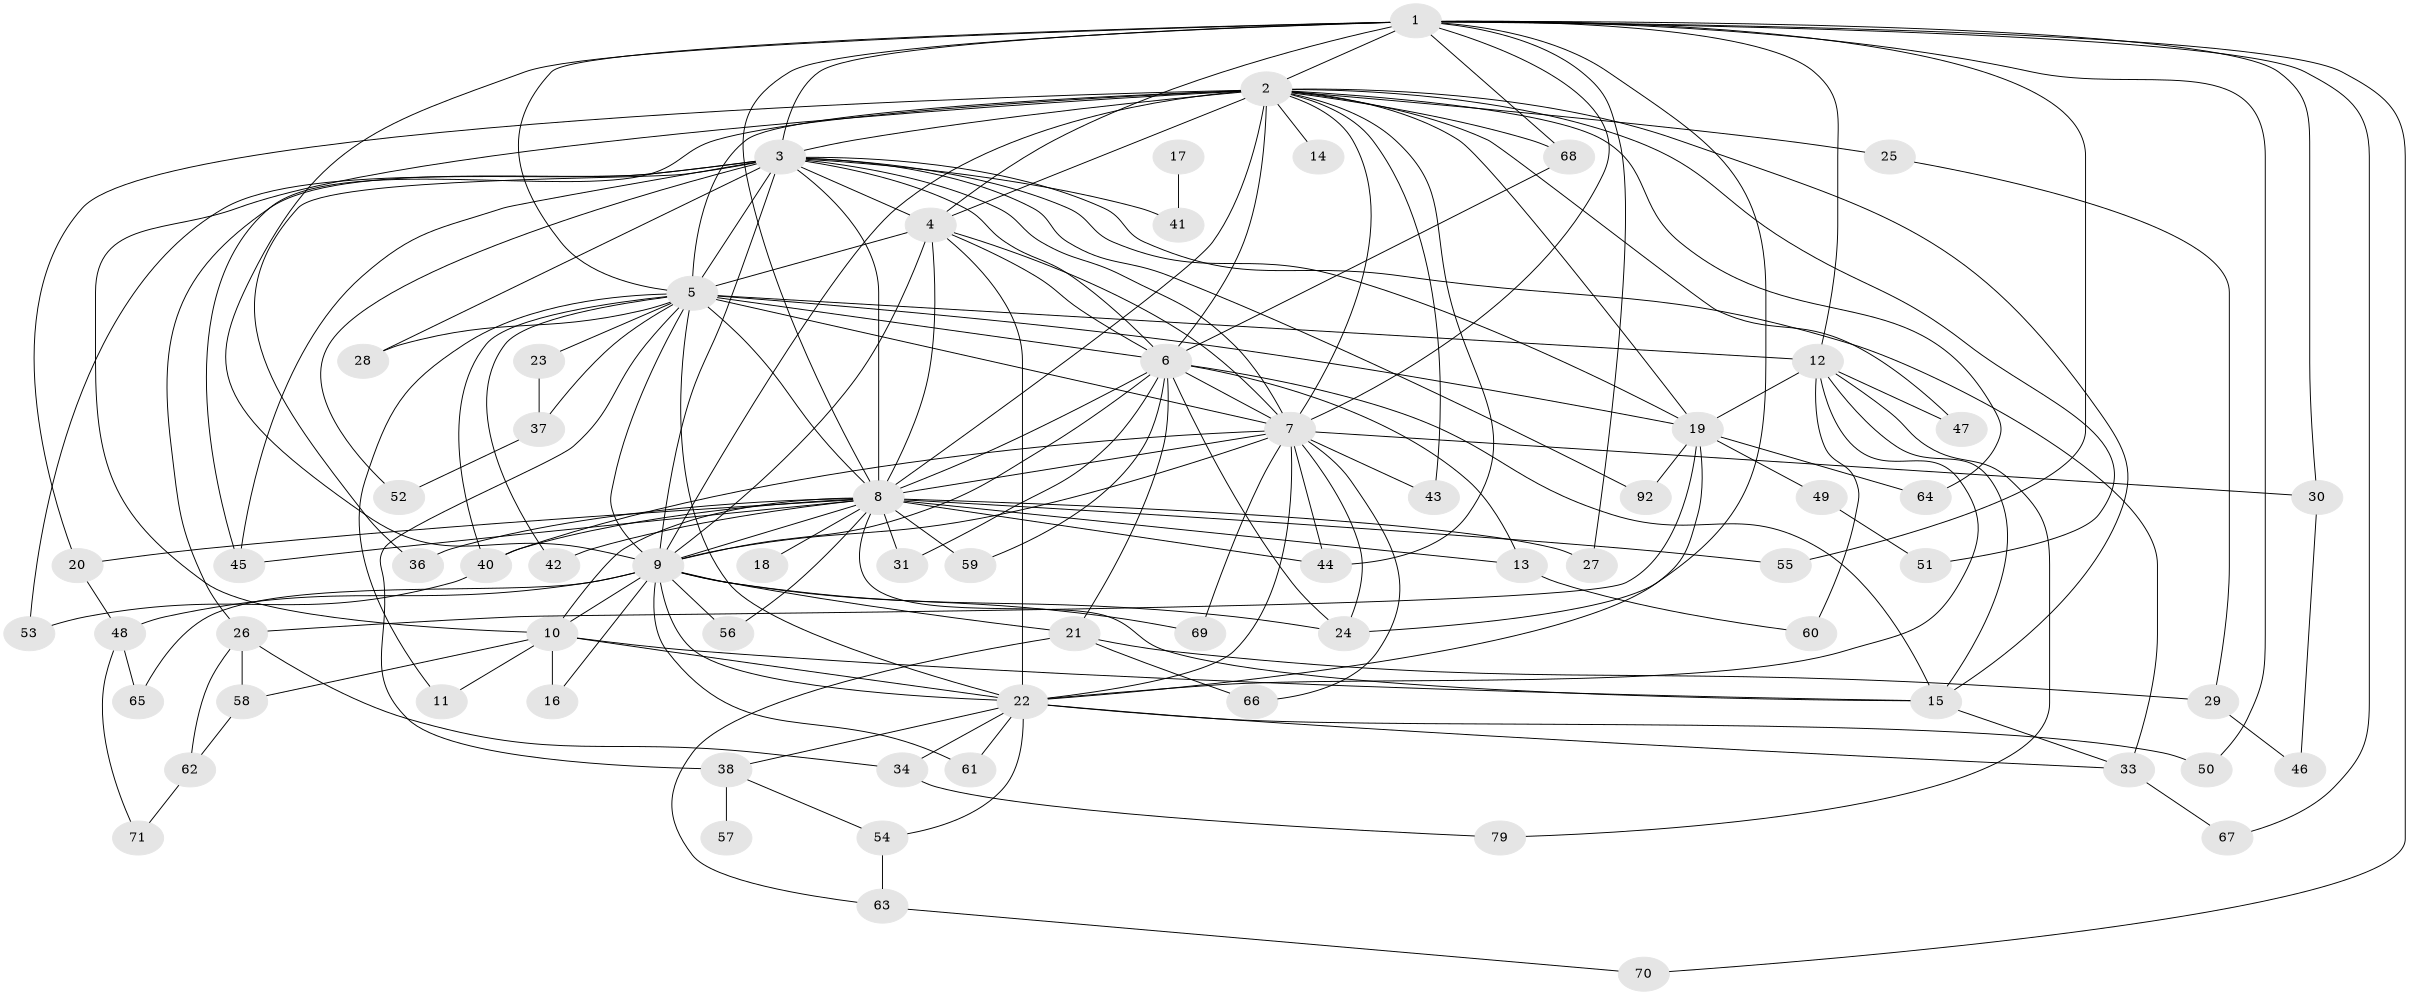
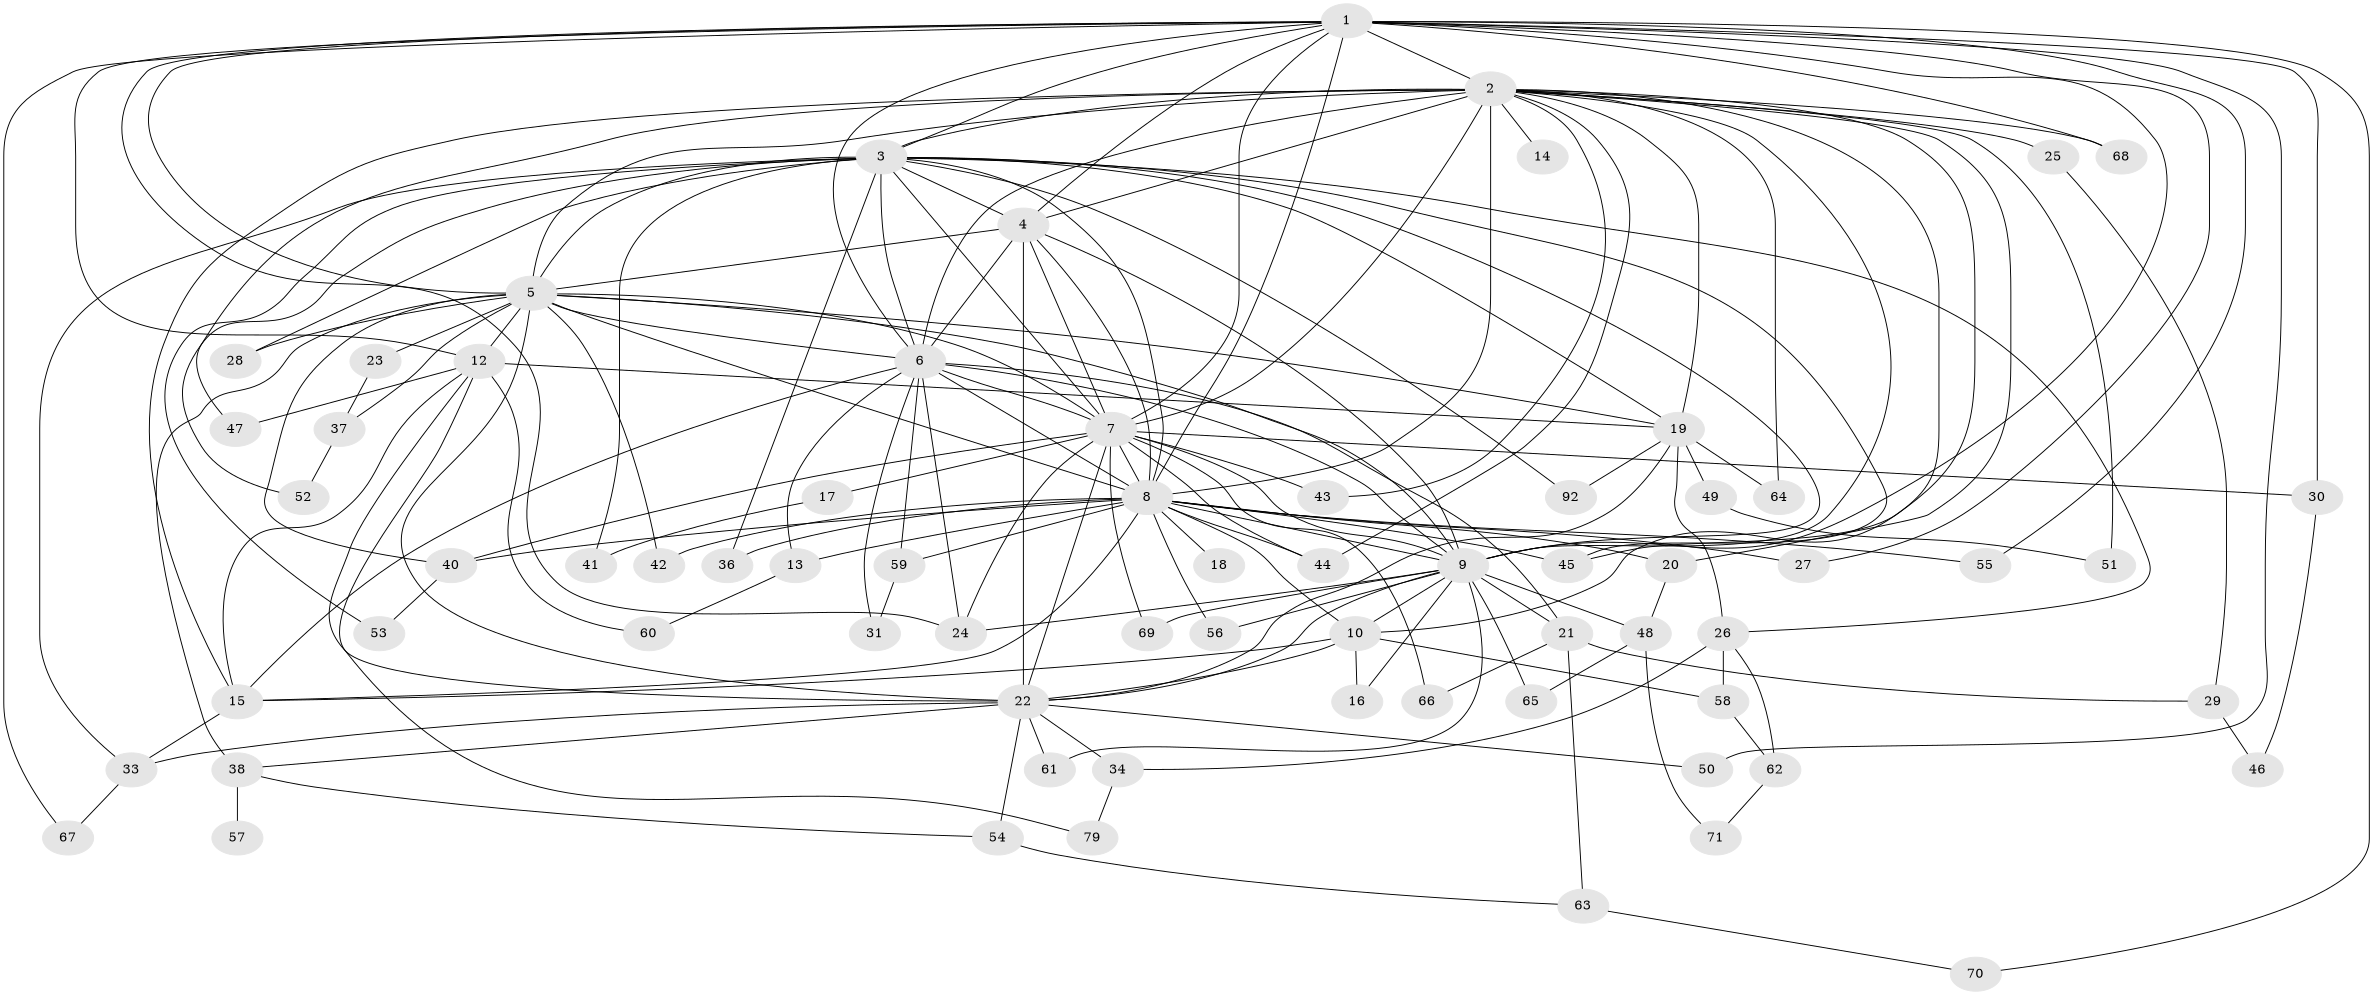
(1377, 255) -> (964, 78)
none -> (970, 463)
(892, 537) -> (887, 599)
(442, 702) -> none
